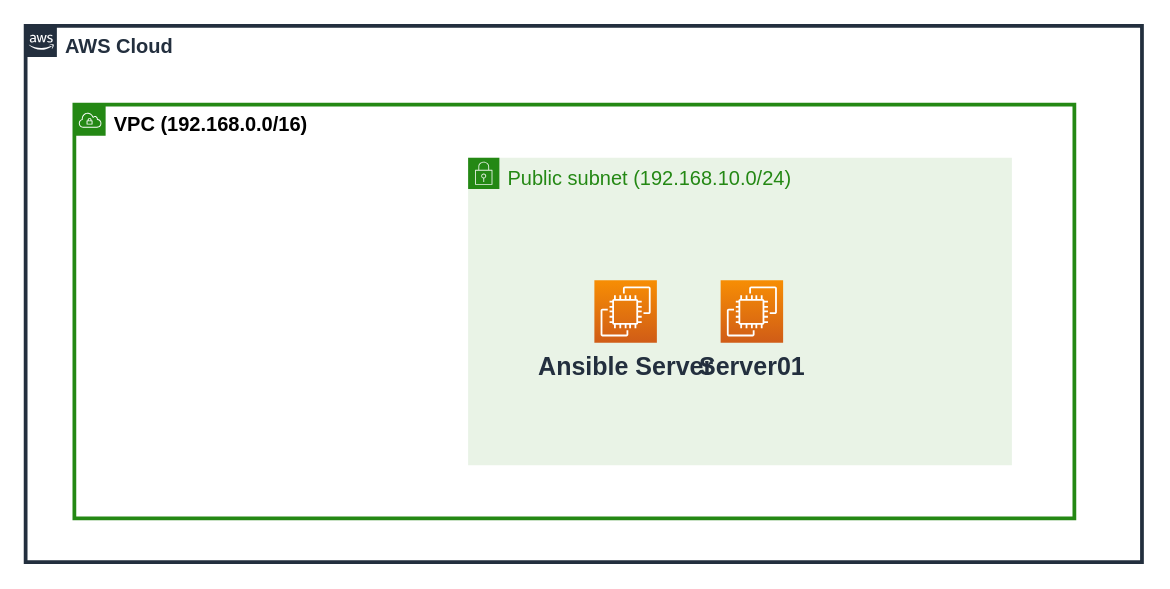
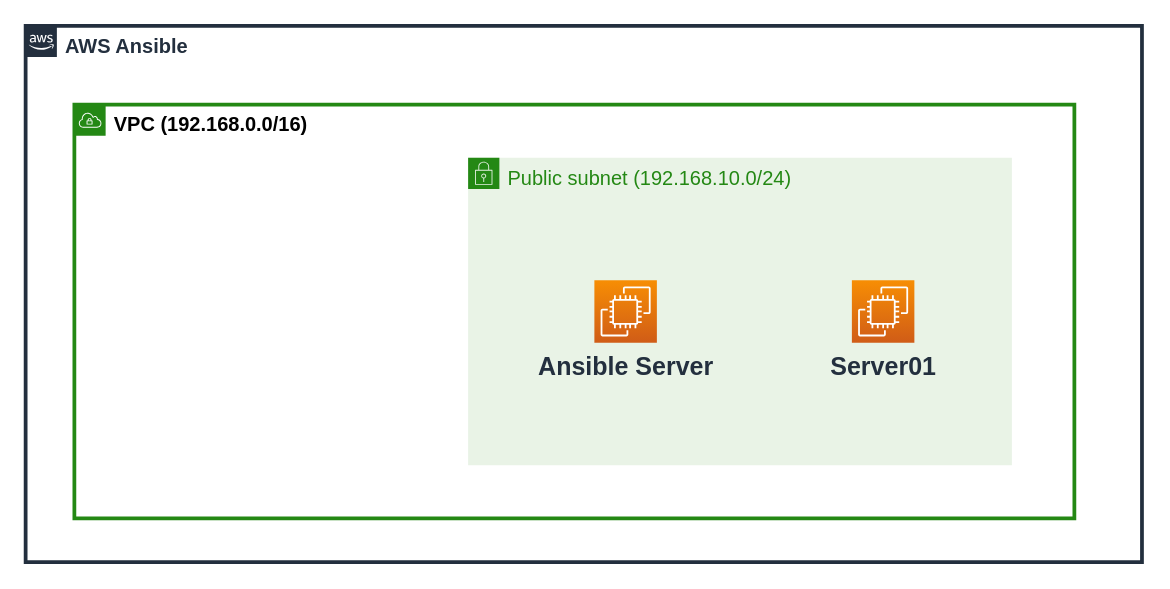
(111, 46) -> (119, 46)
(752, 311) -> (883, 311)
